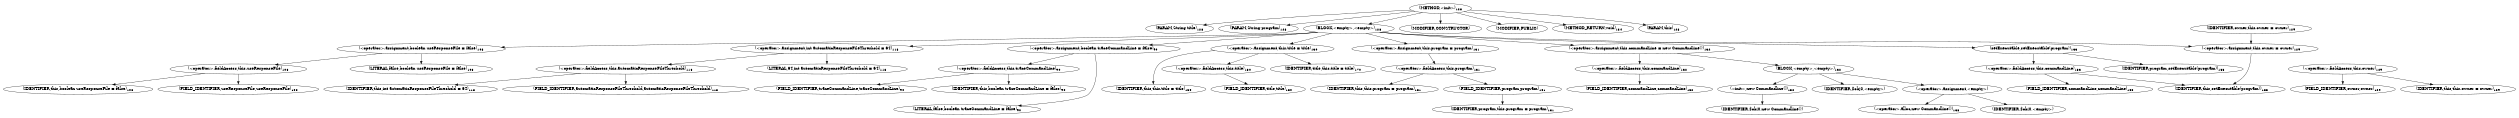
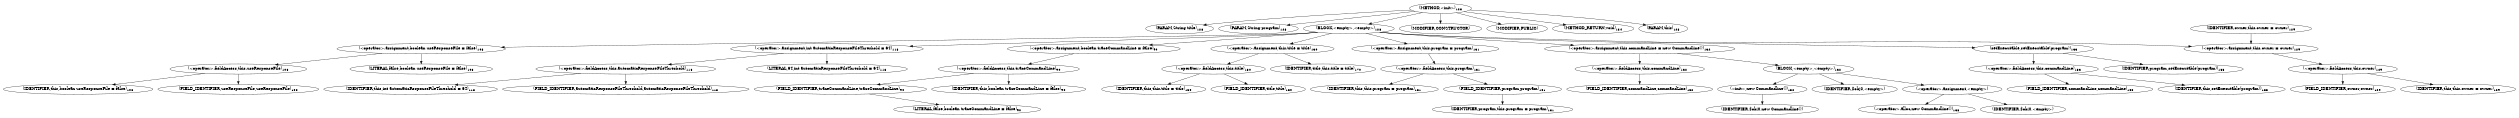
(1177, 56) -> (1185, 79)
(2248, 71) -> (2296, 59)
(1076, 99) -> (903, 99)
